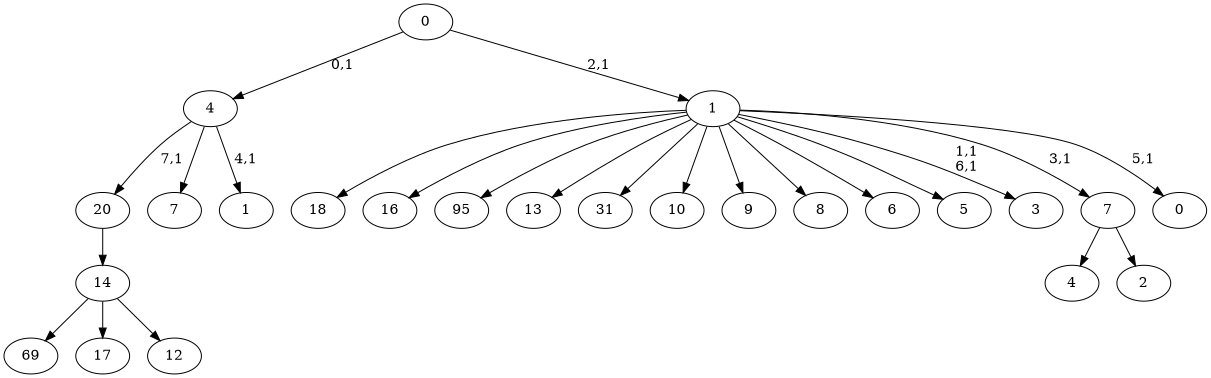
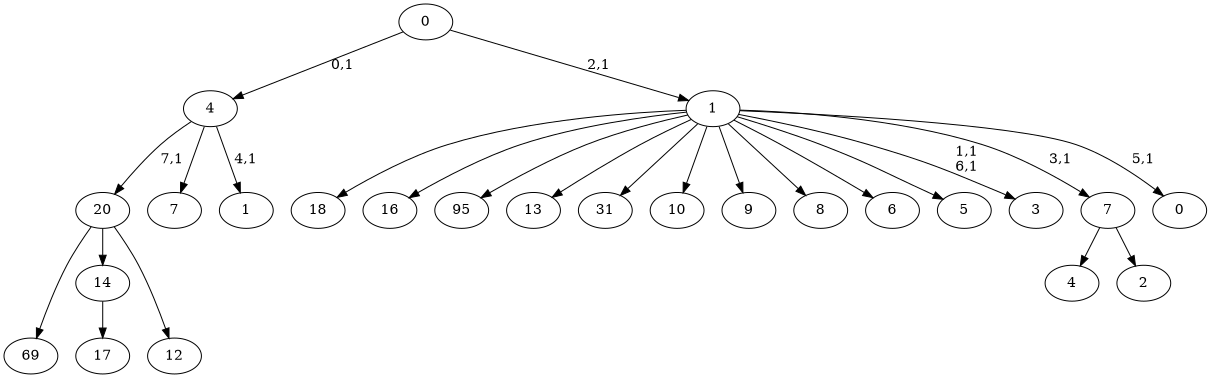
(70, 316) -> (62, 276)
(135, 316) -> (144, 276)
